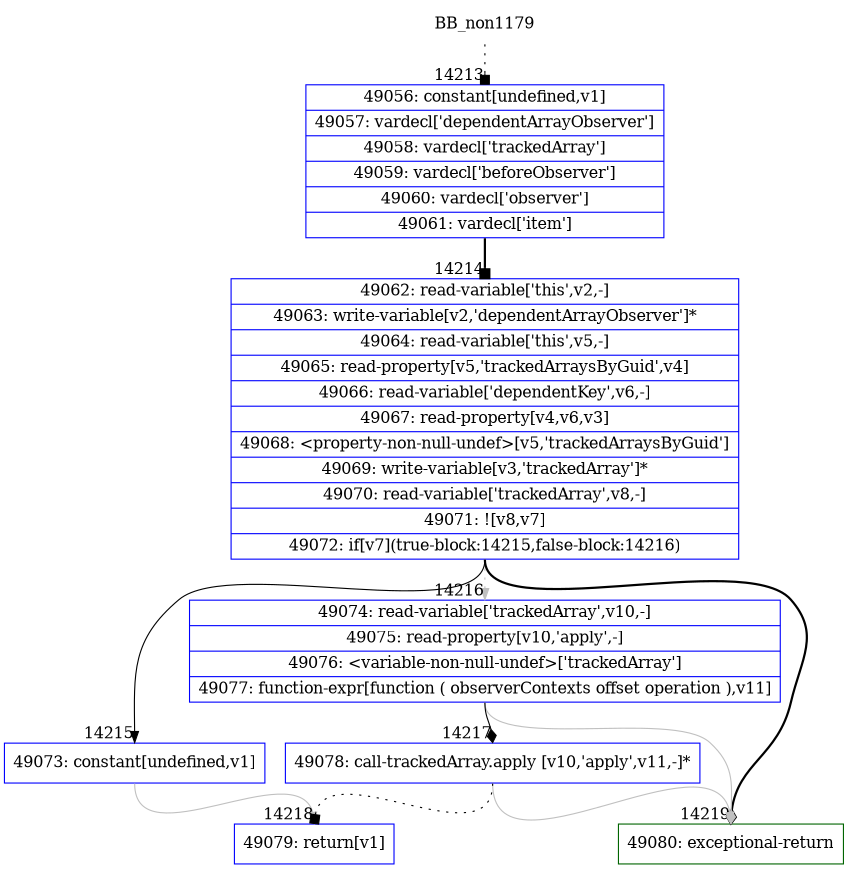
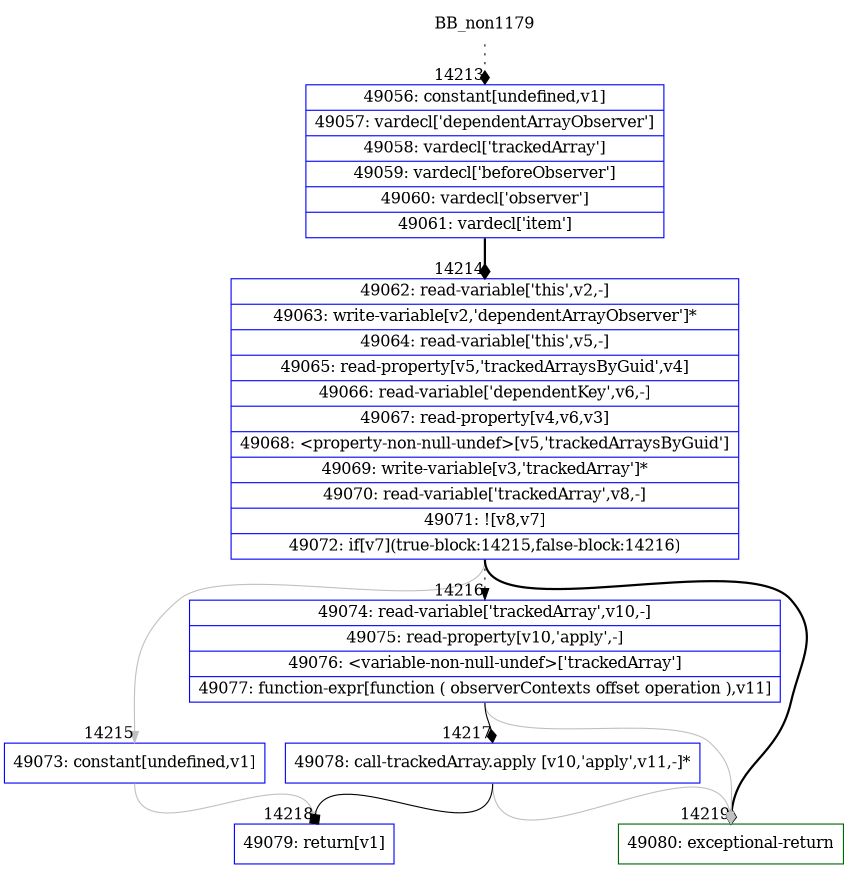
(485, 59) -> (485, 58)
(485, 253) -> (485, 251)
(485, 574) -> (485, 574)
(264, 585) -> (264, 585)
(409, 805) -> (409, 805)
